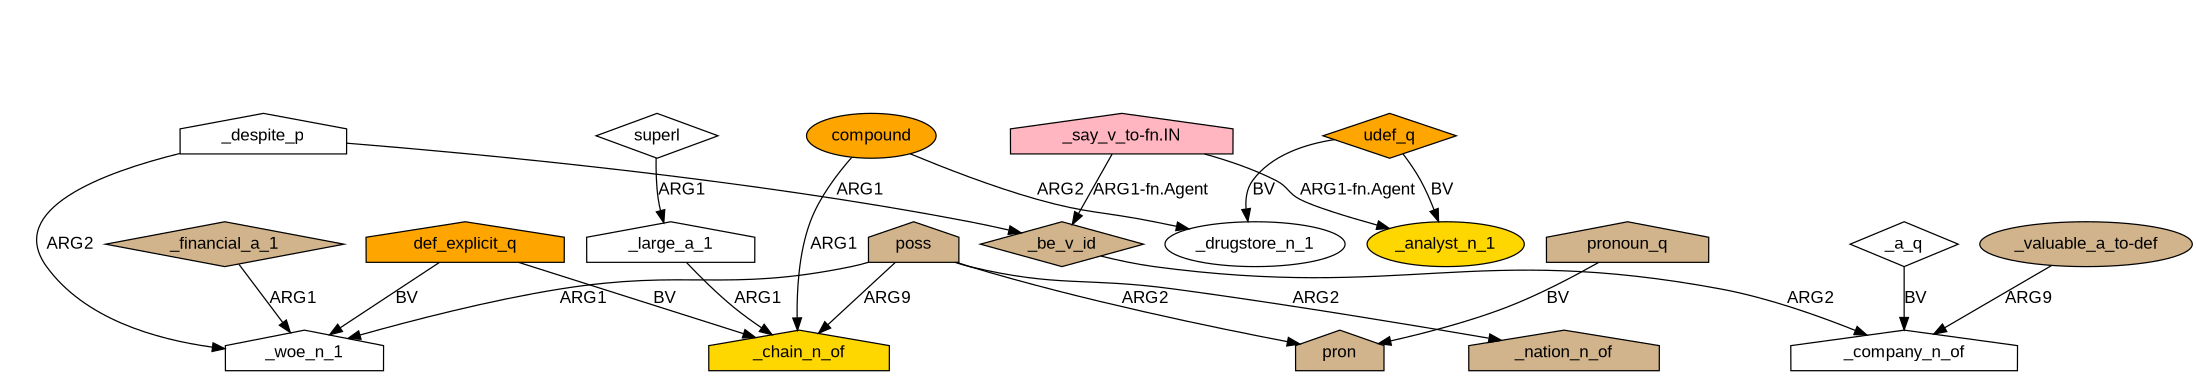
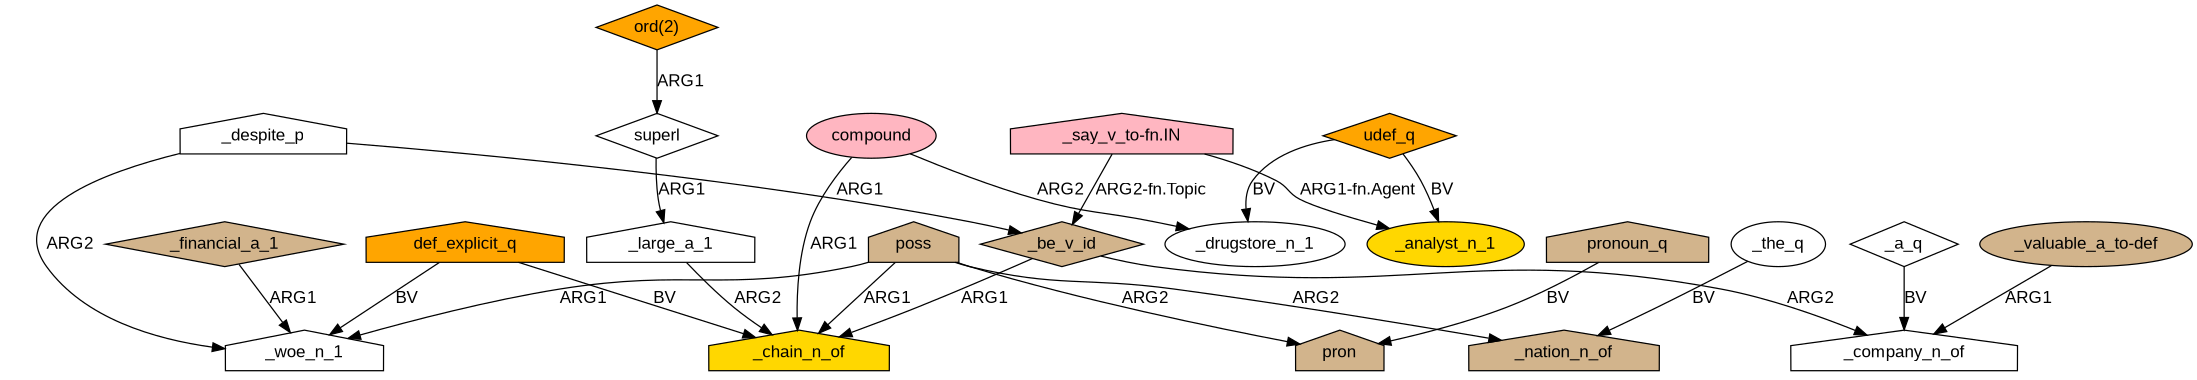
none -> (657, 27)
(871, 136) -> (871, 136)
(1151, 190) -> (1151, 190)
none -> (1778, 244)
none -> (943, 297)
(758, 298) -> (758, 298)
(888, 298) -> (888, 298)
(2029, 298) -> (2029, 298)
